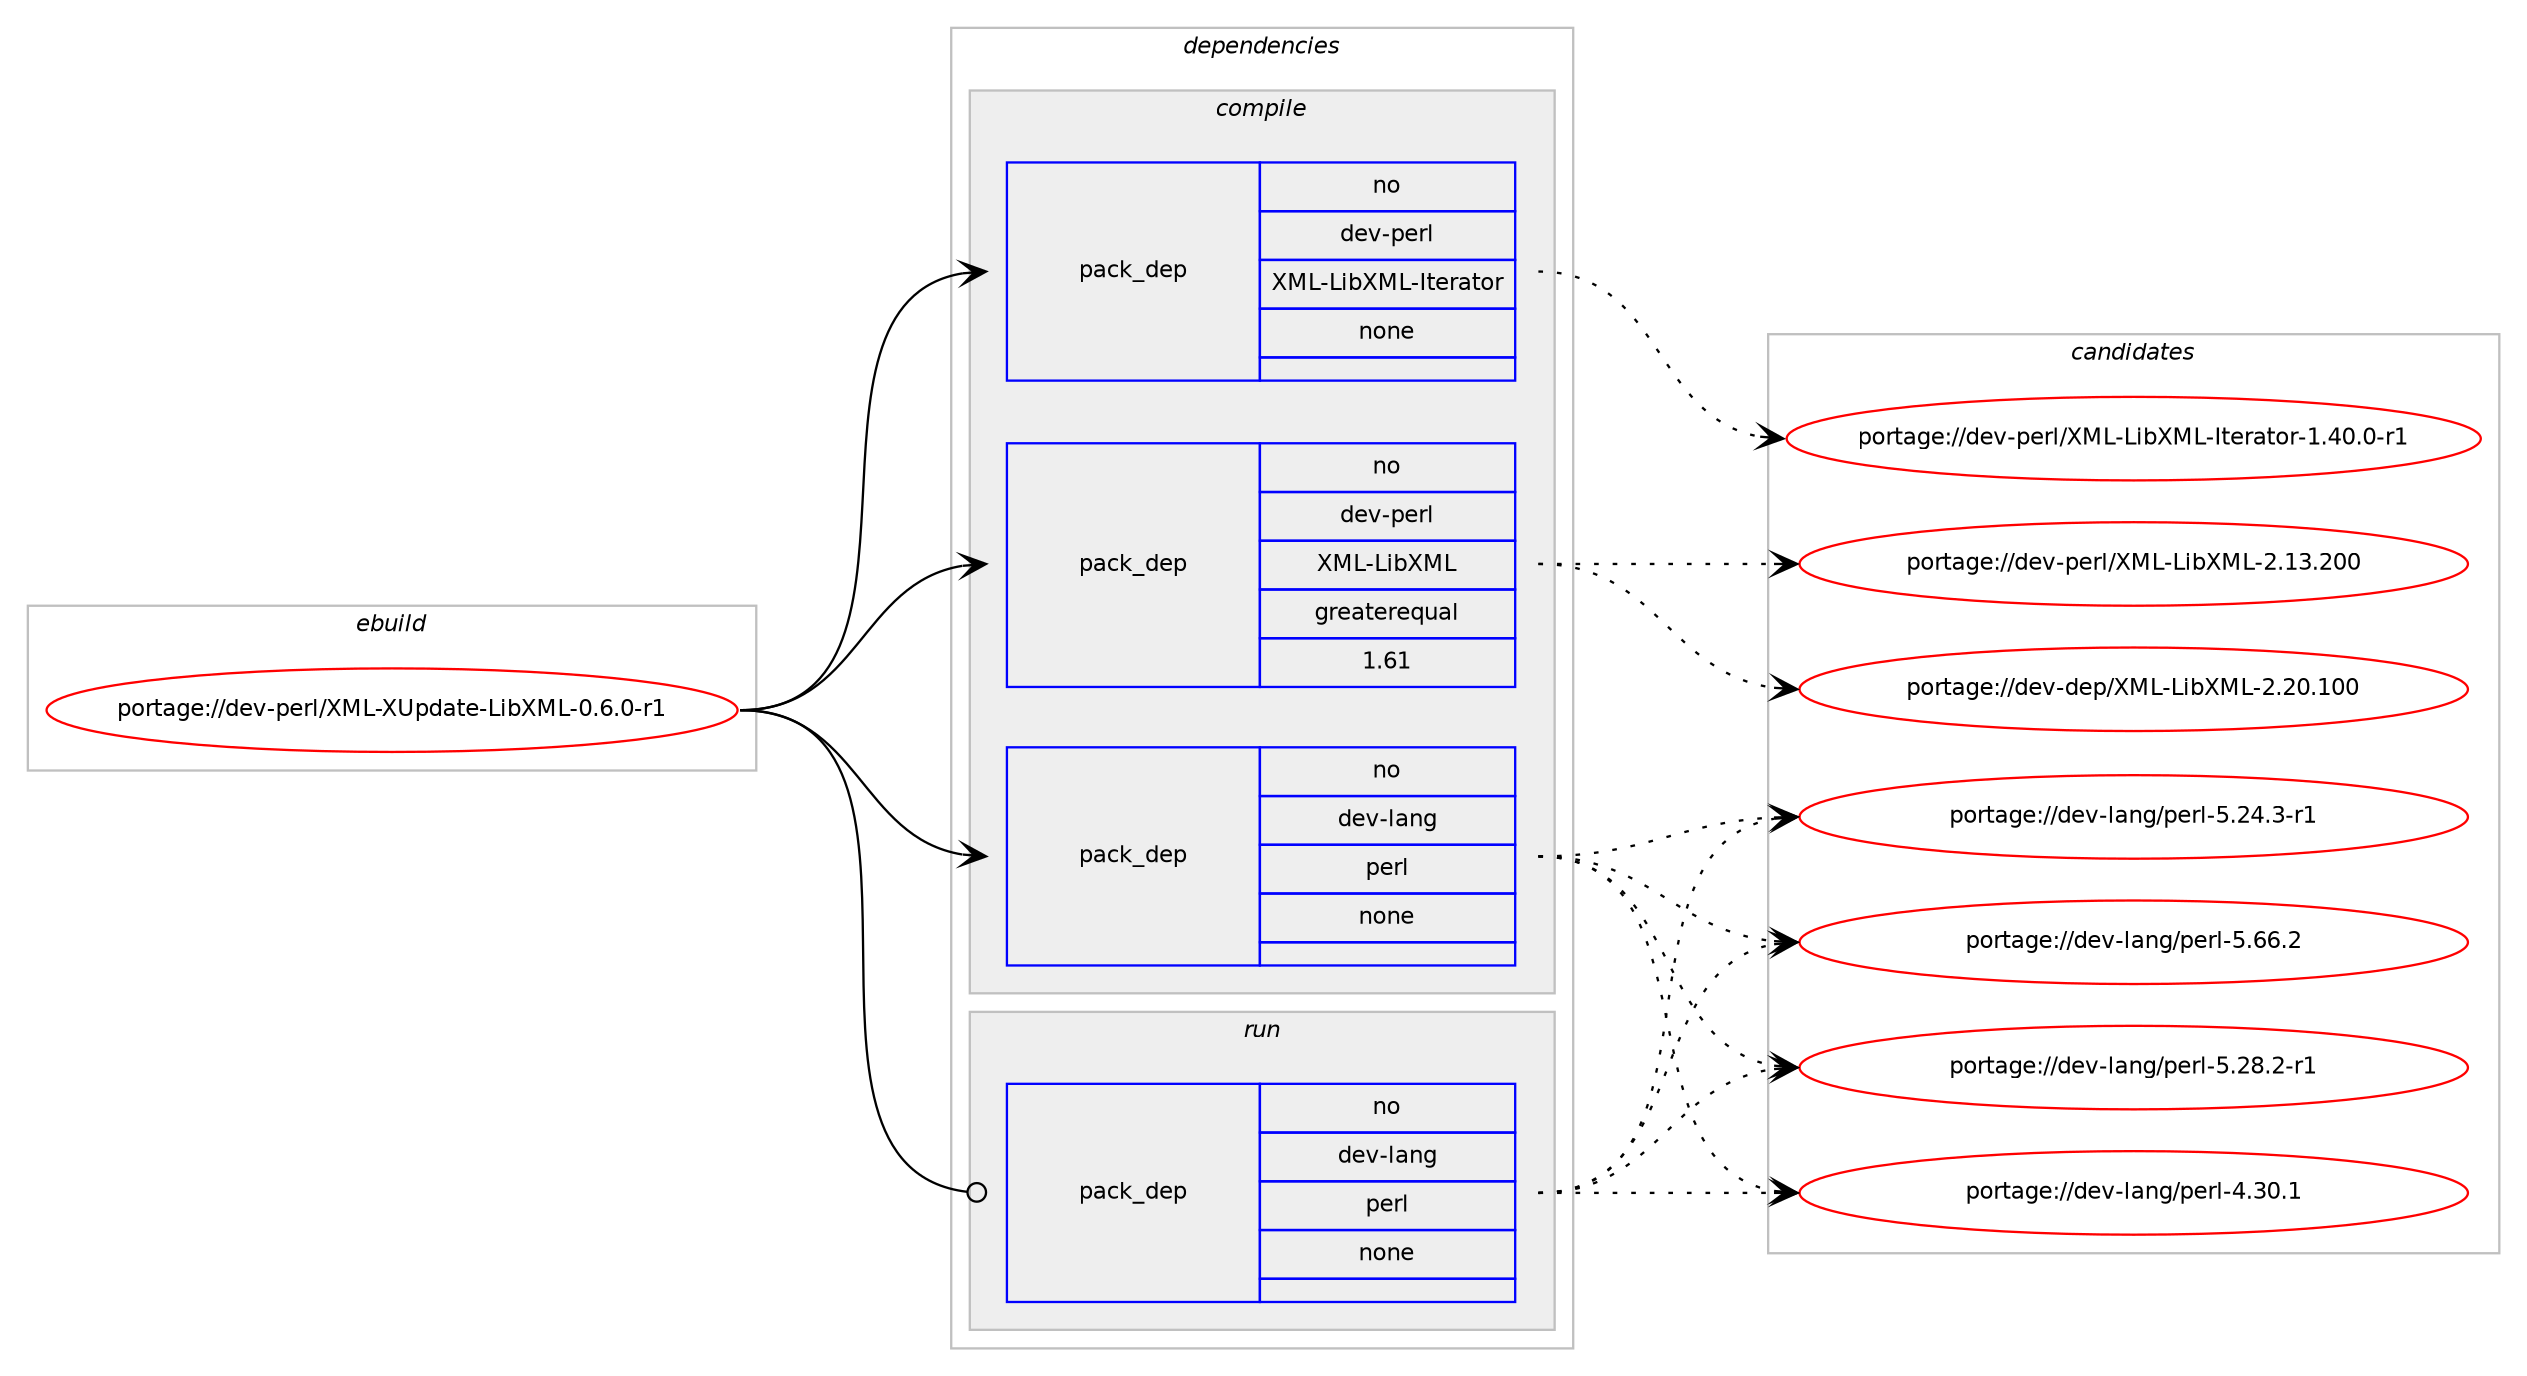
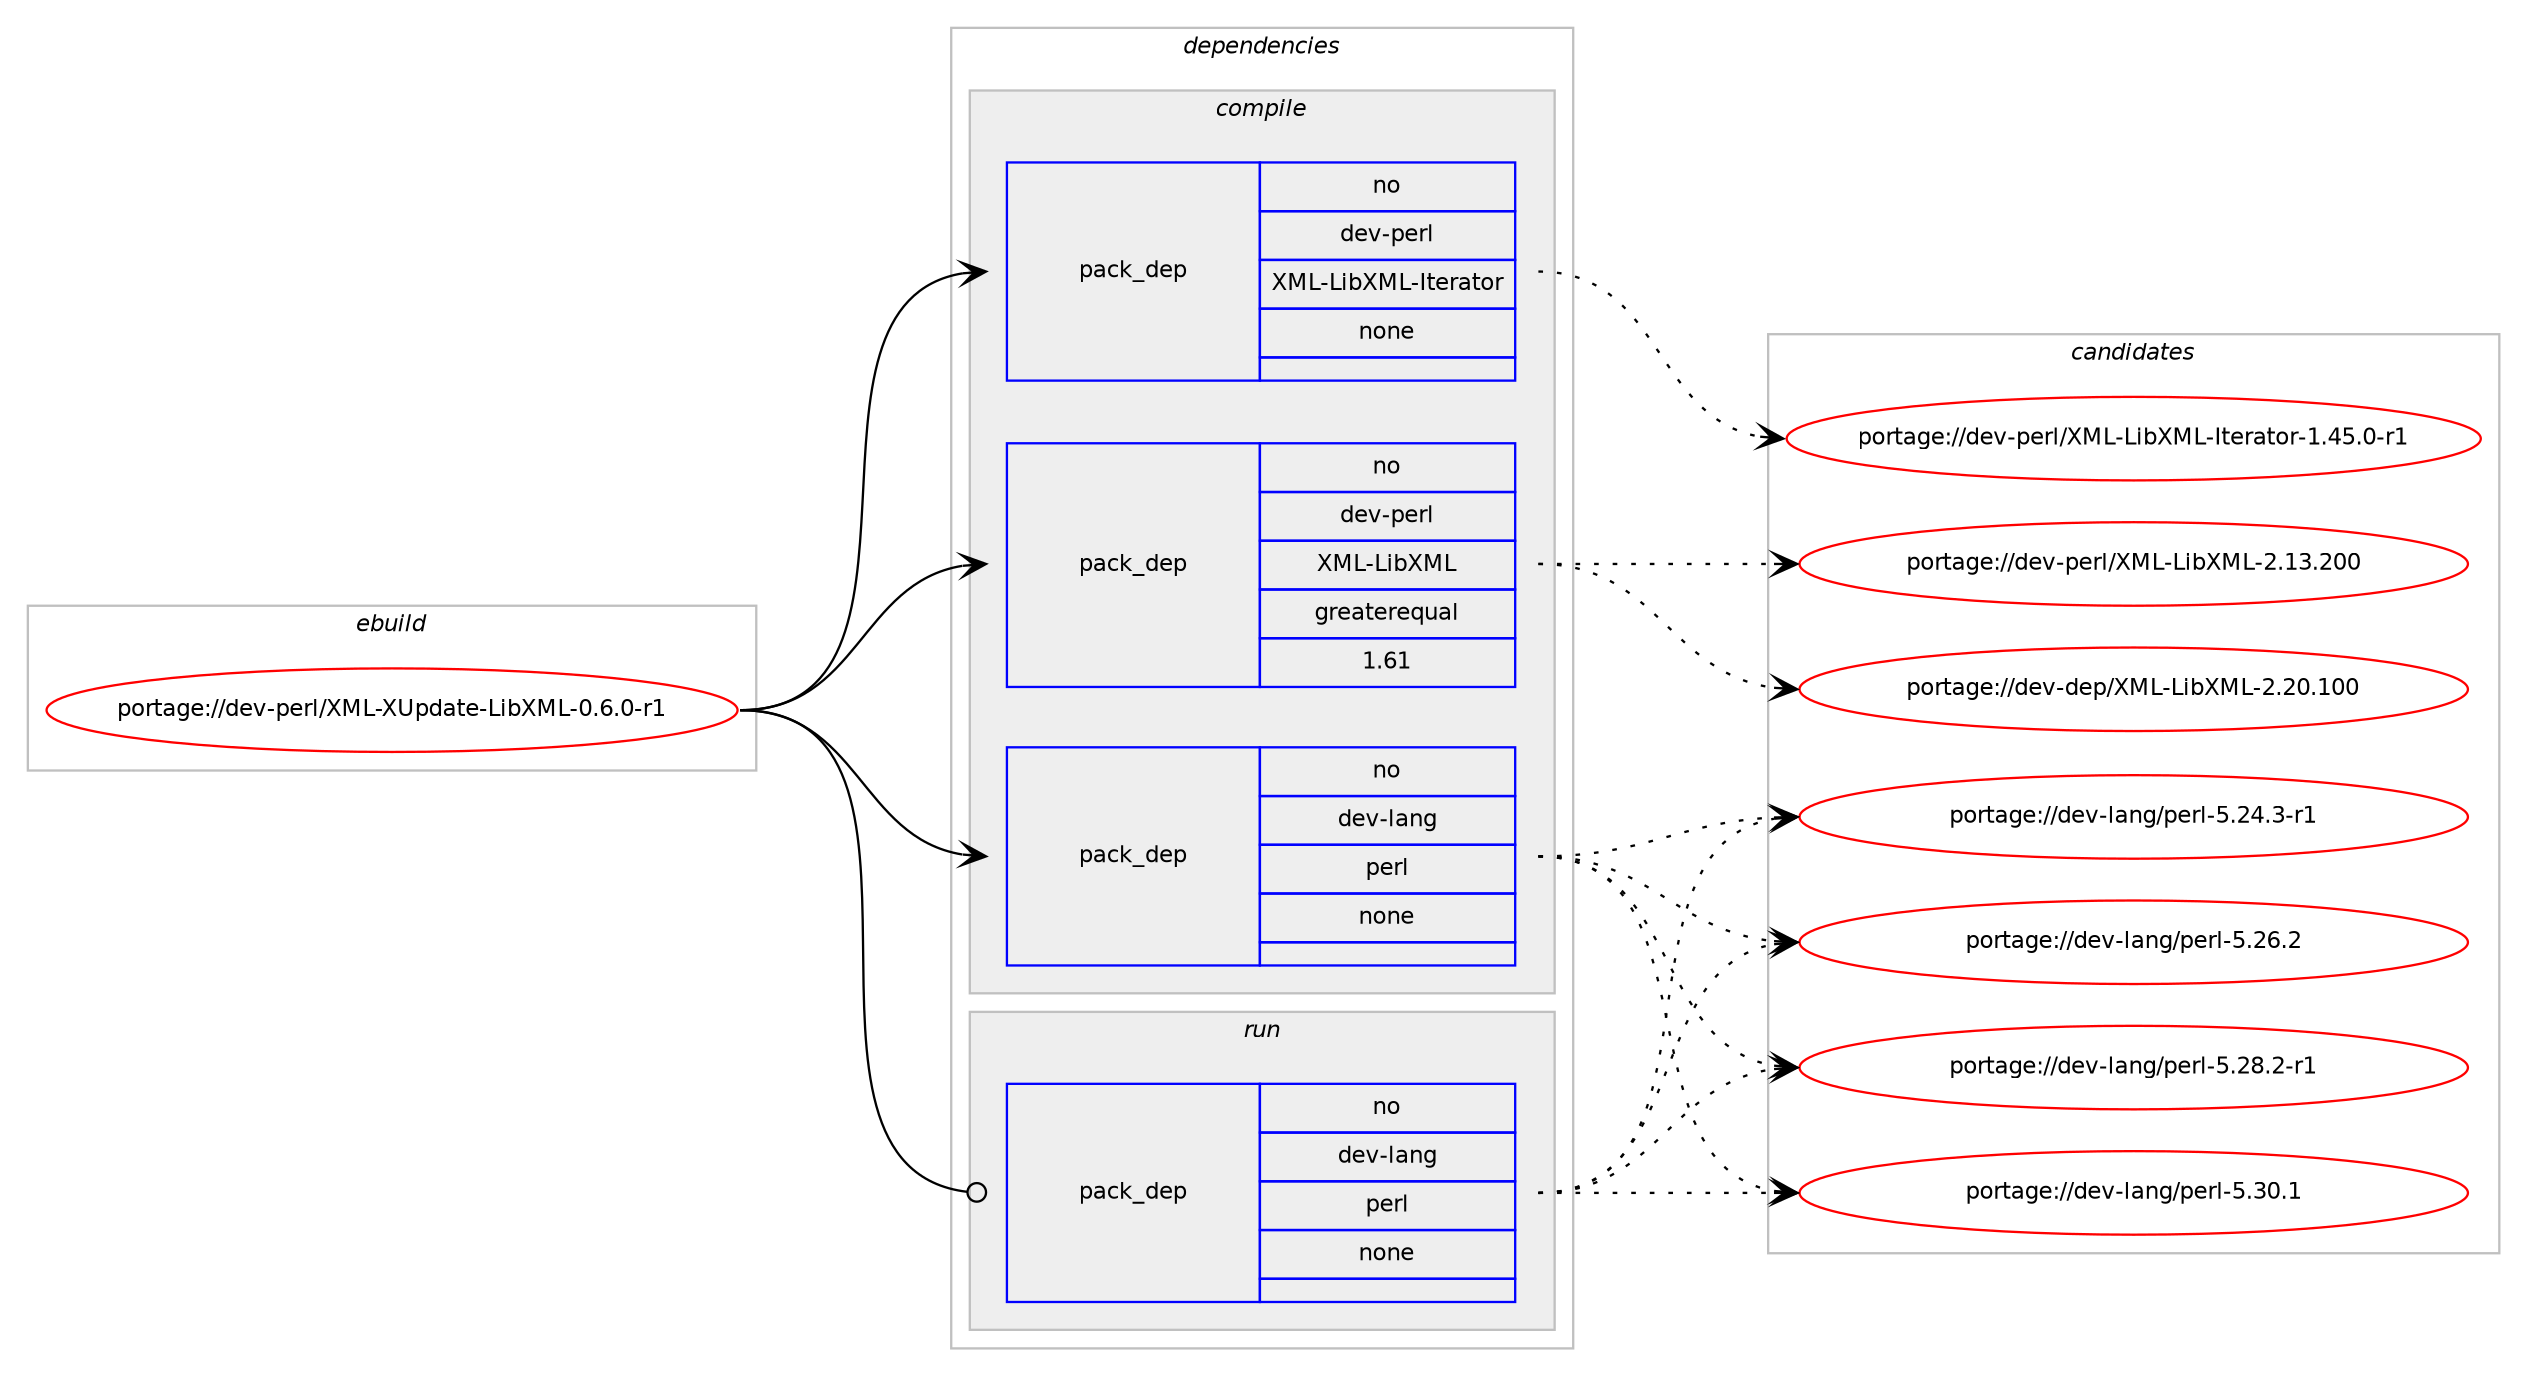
(2134, 439) -> (2134, 439)
(2134, 942) -> (2134, 942)
(2134, 1193) -> (2134, 1193)
